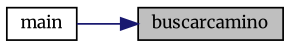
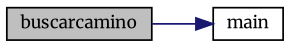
(99, 24) -> (174, 24)
